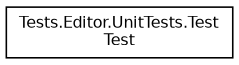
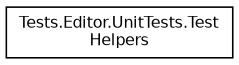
(120, 32) -> (120, 32)
